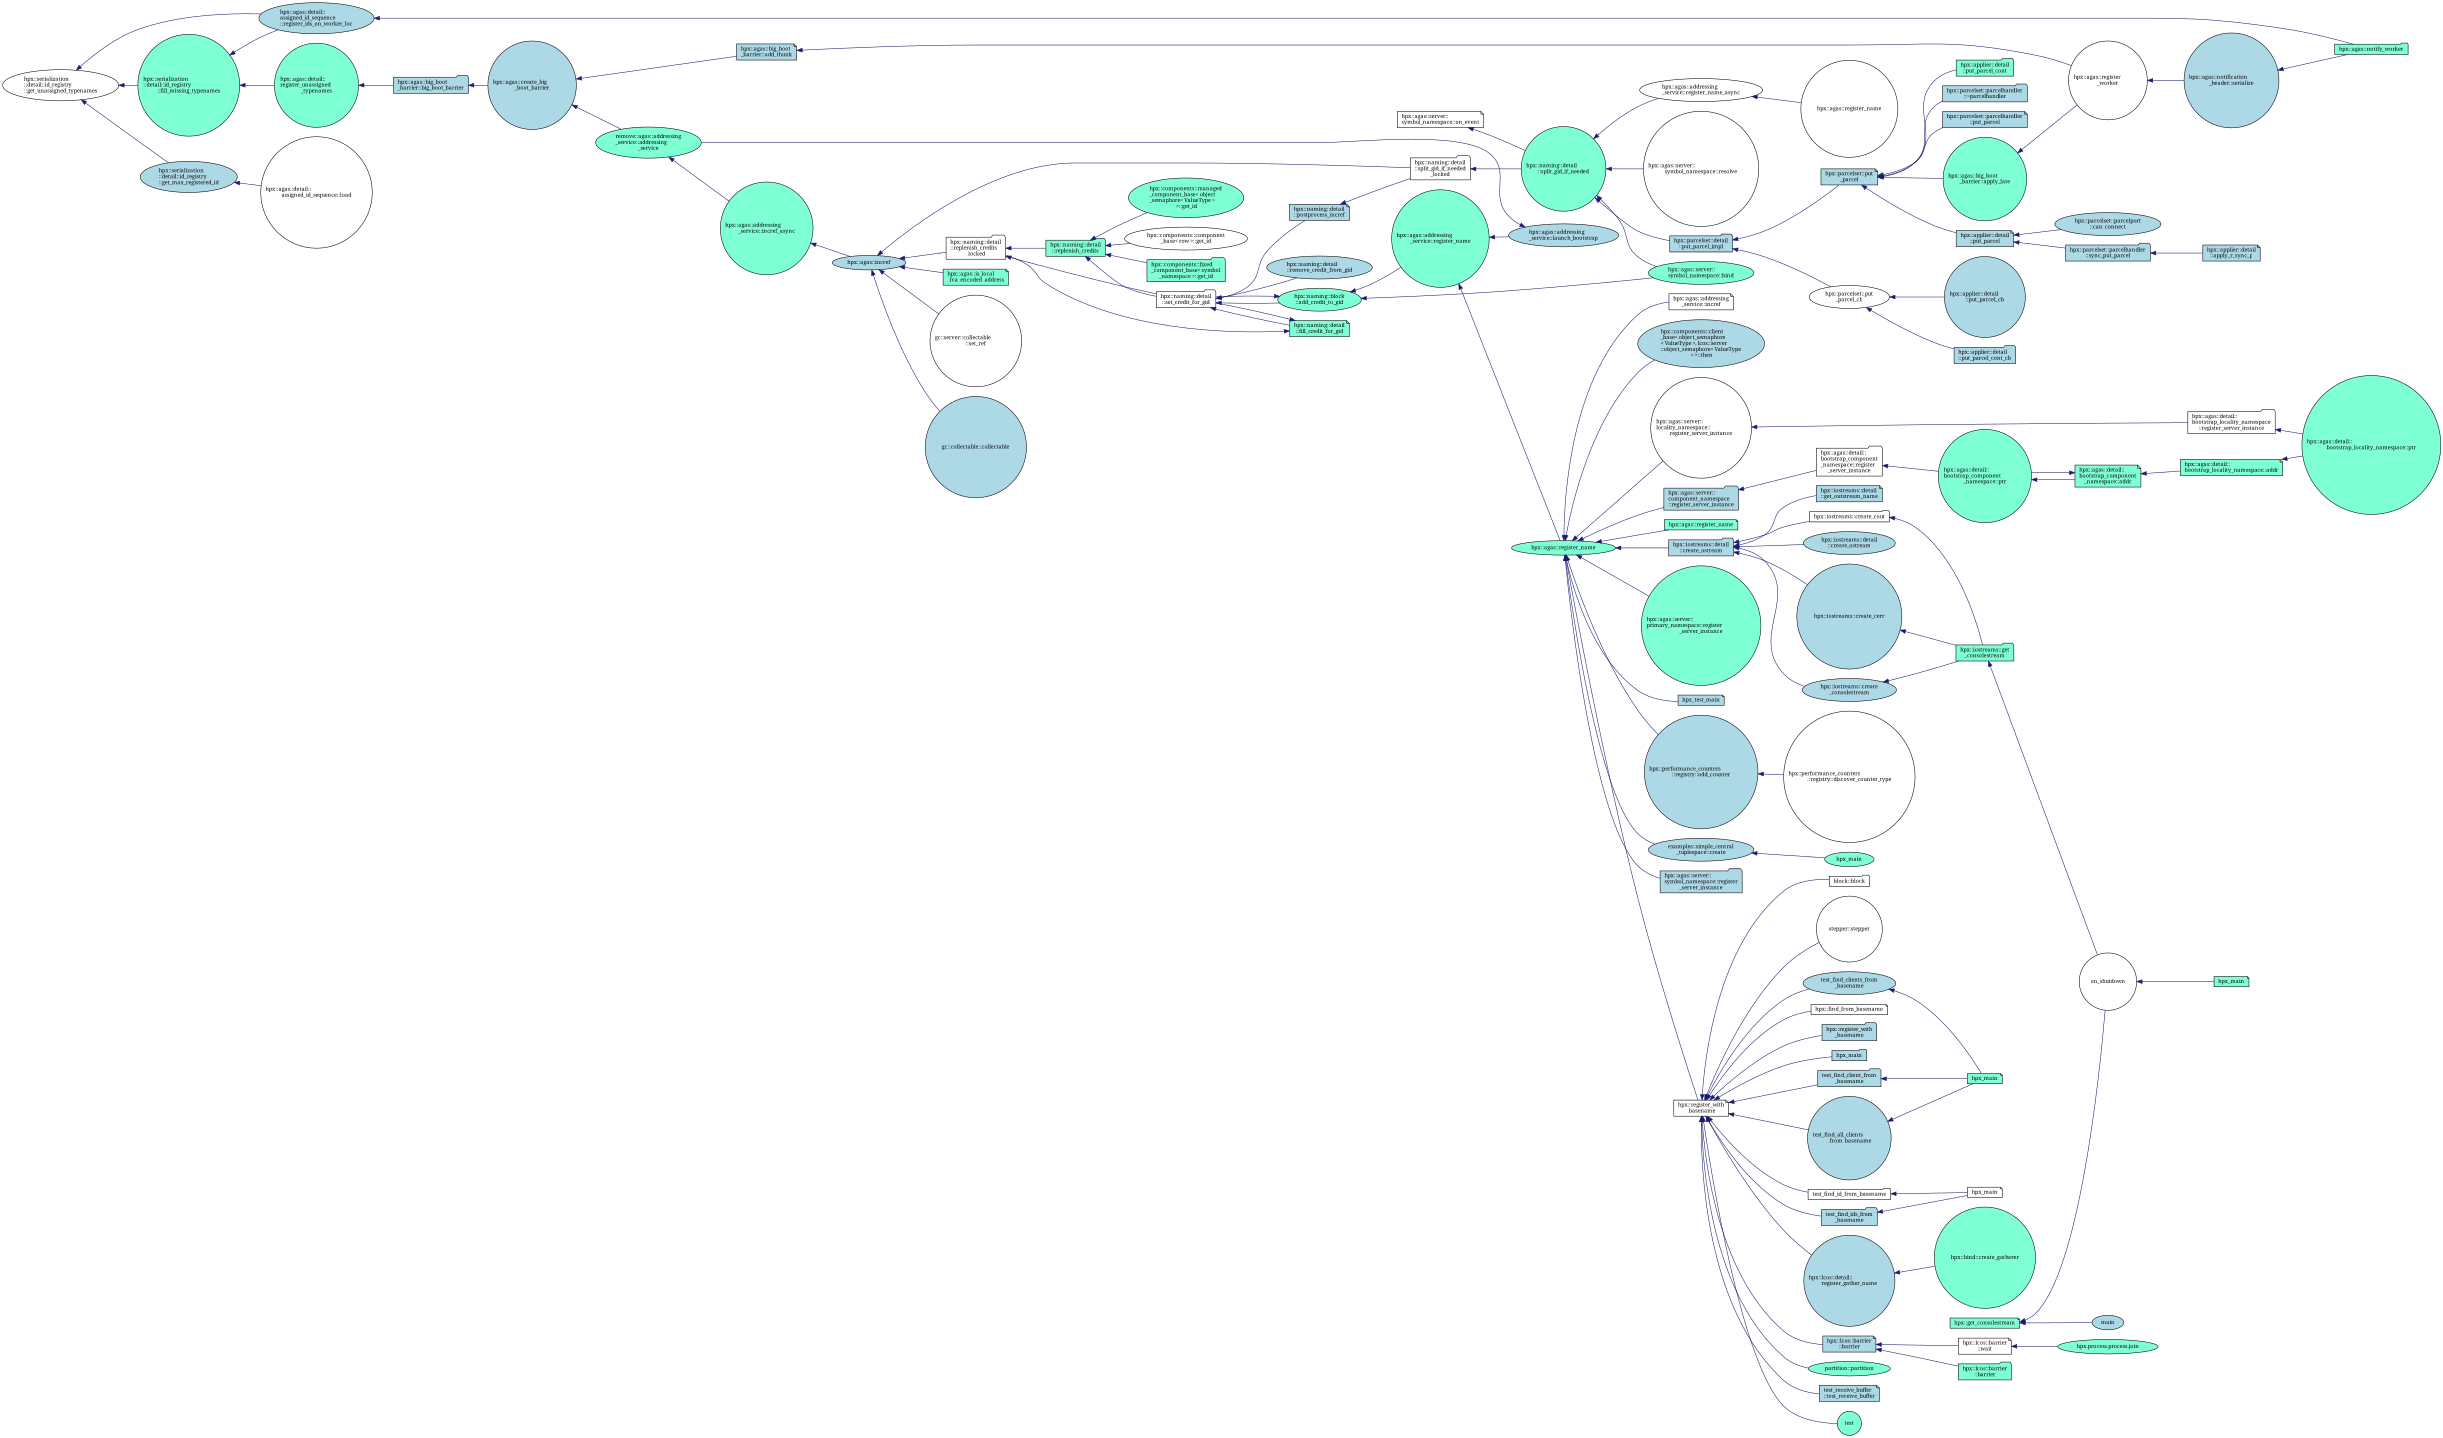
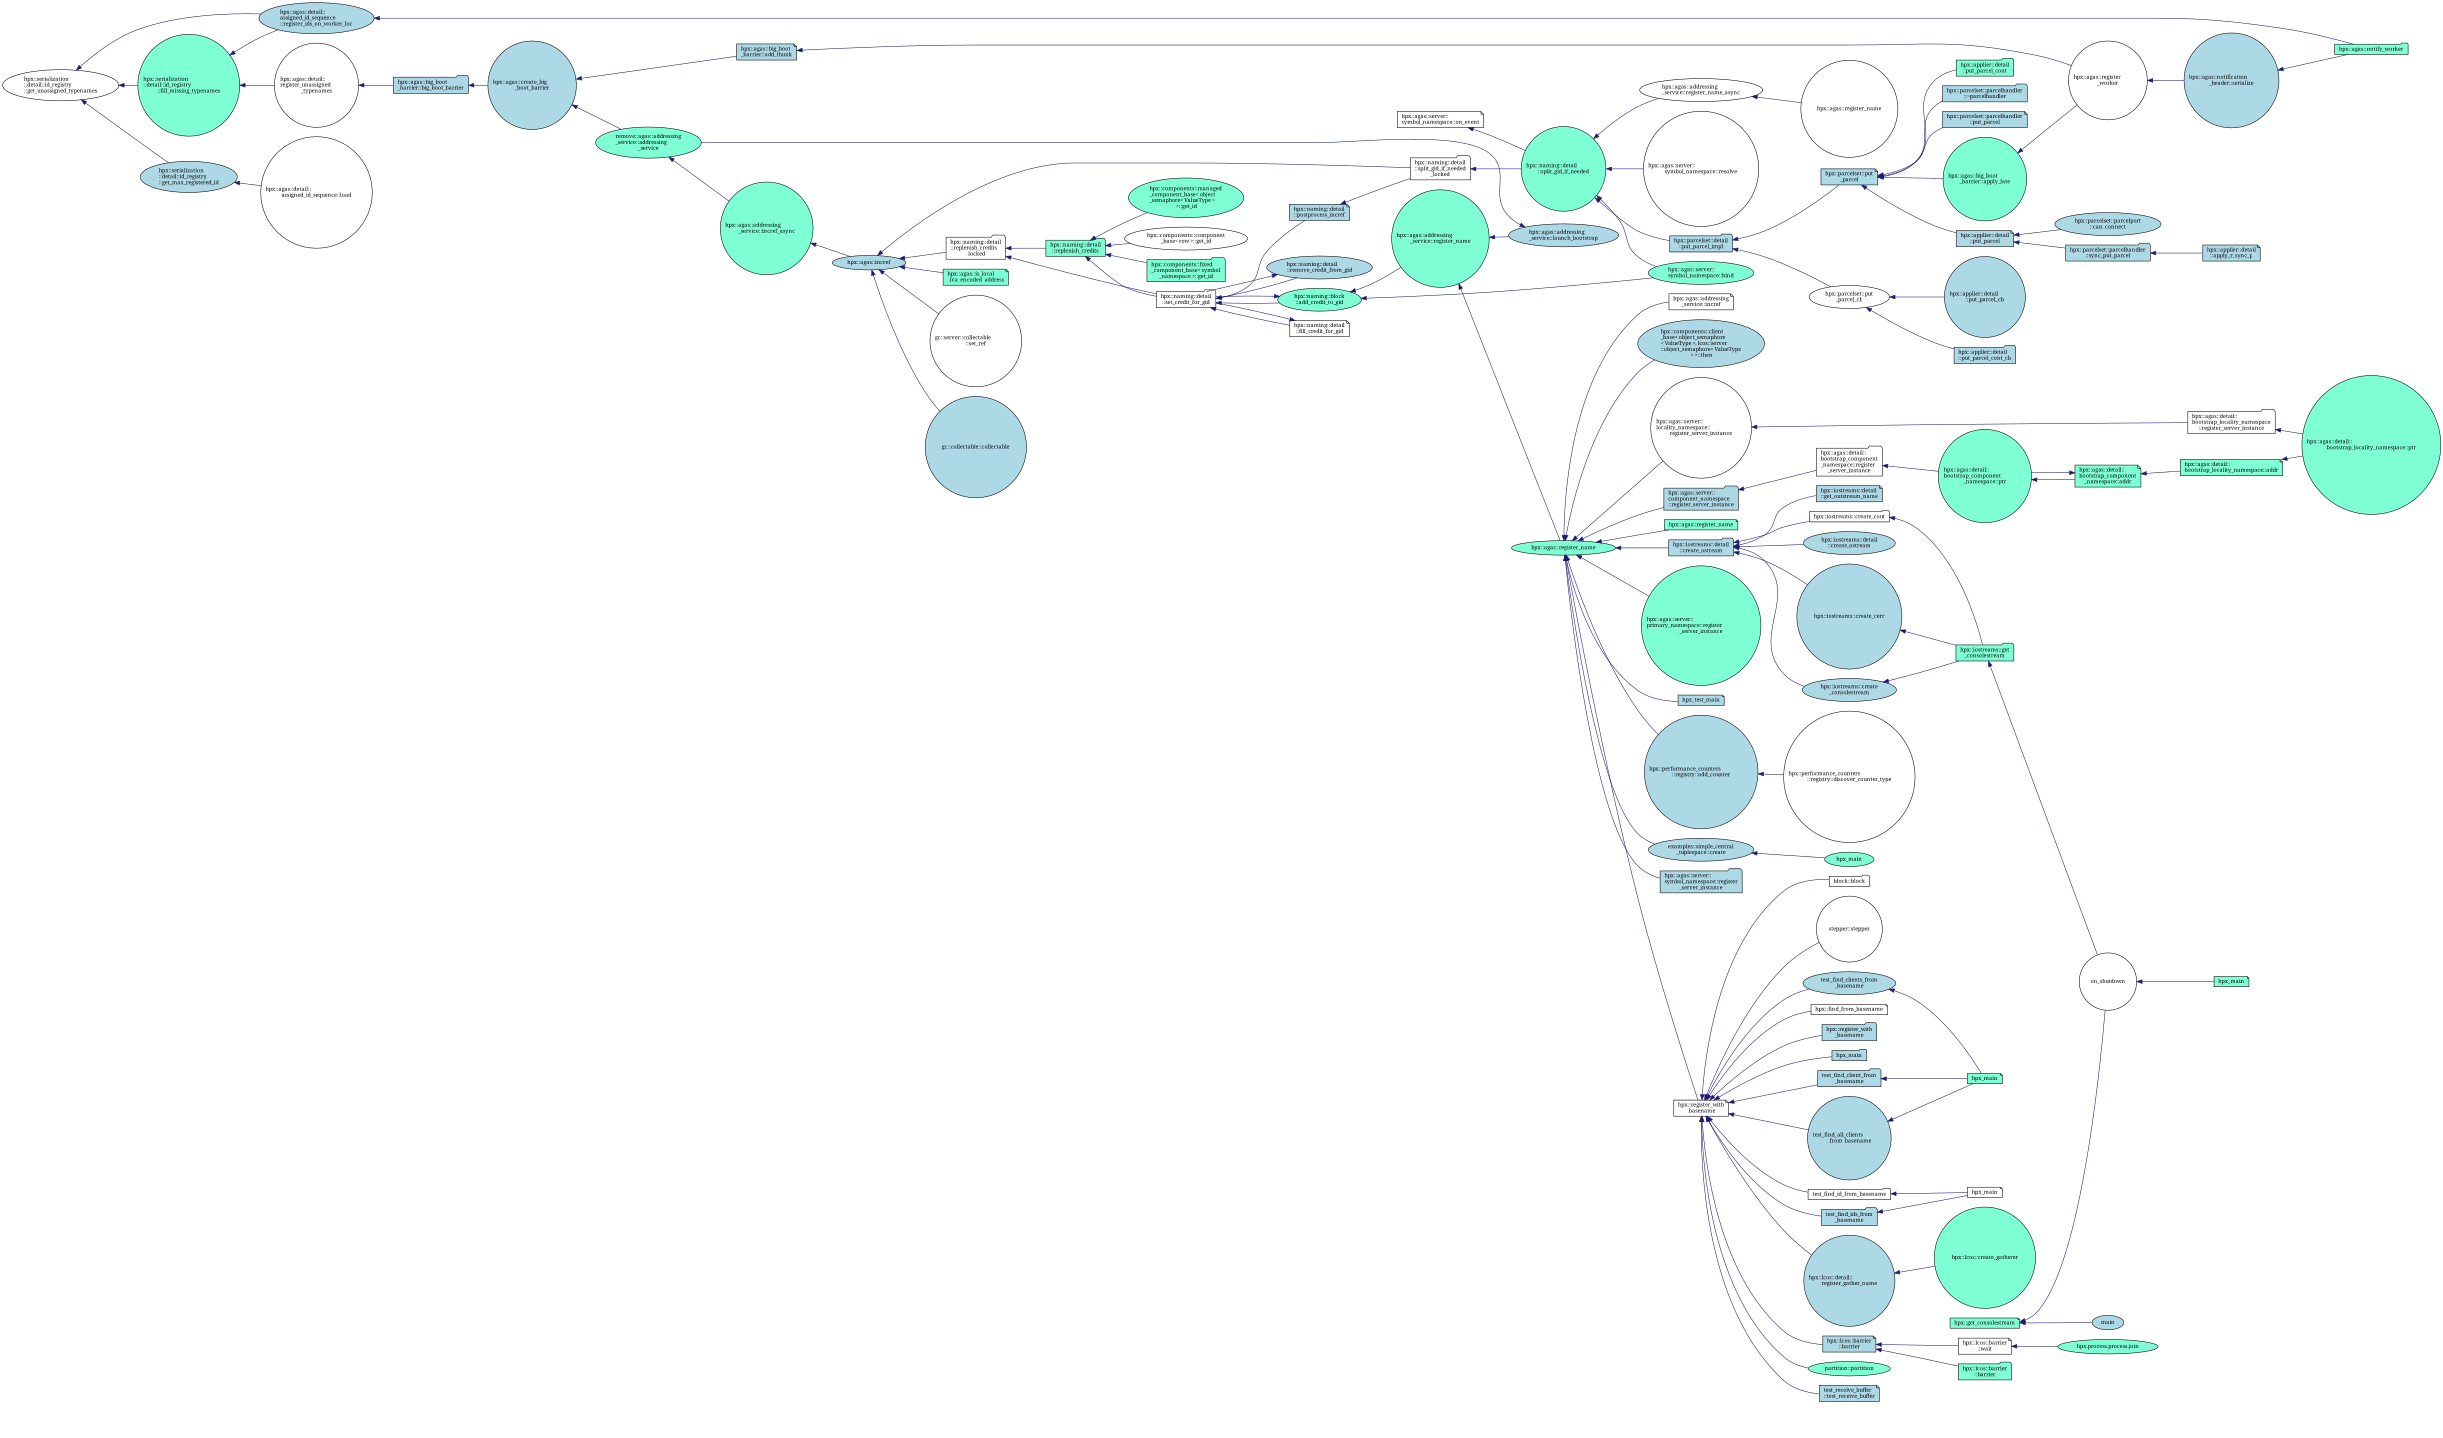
(316, 85) -> (316, 85)
none -> (1239, 284)
(1137, 319) -> none
(1320, 329) -> (1320, 329)
(1985, 1258) -> (1985, 1258)
(1849, 1423) -> none
